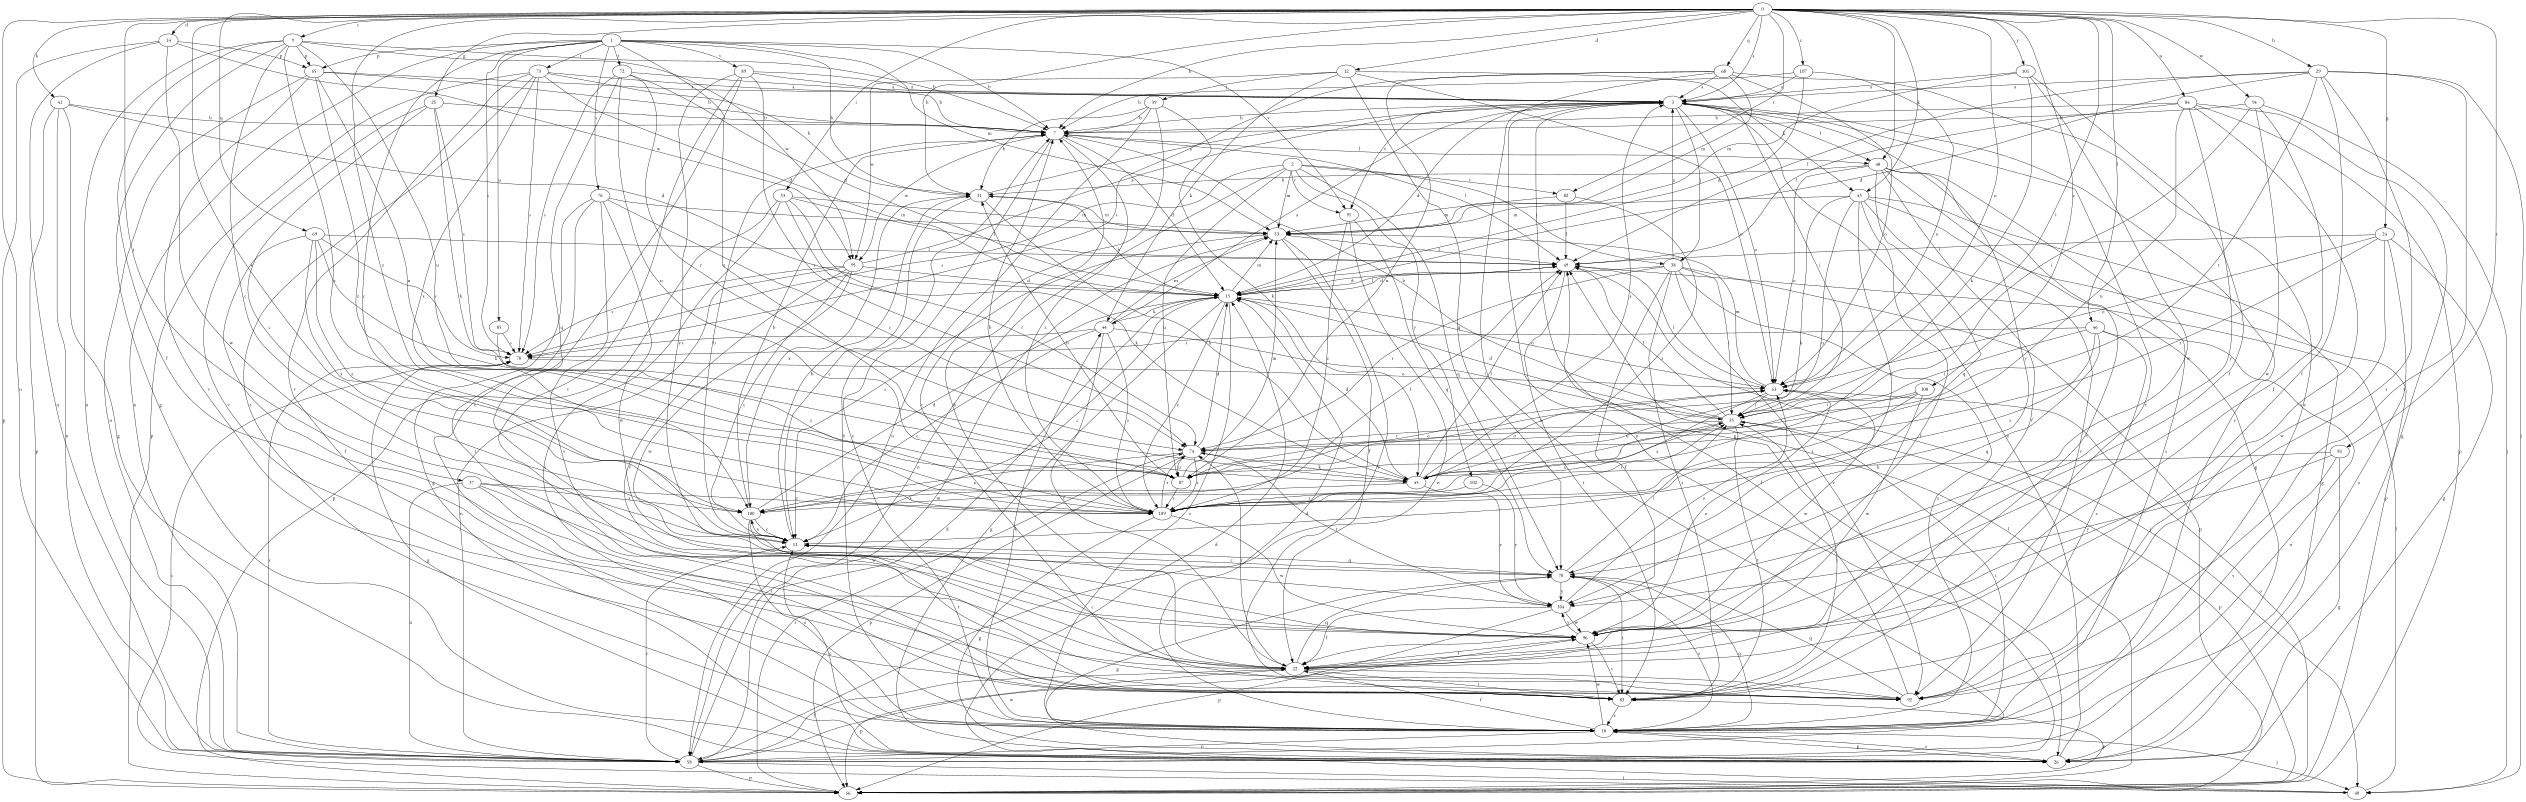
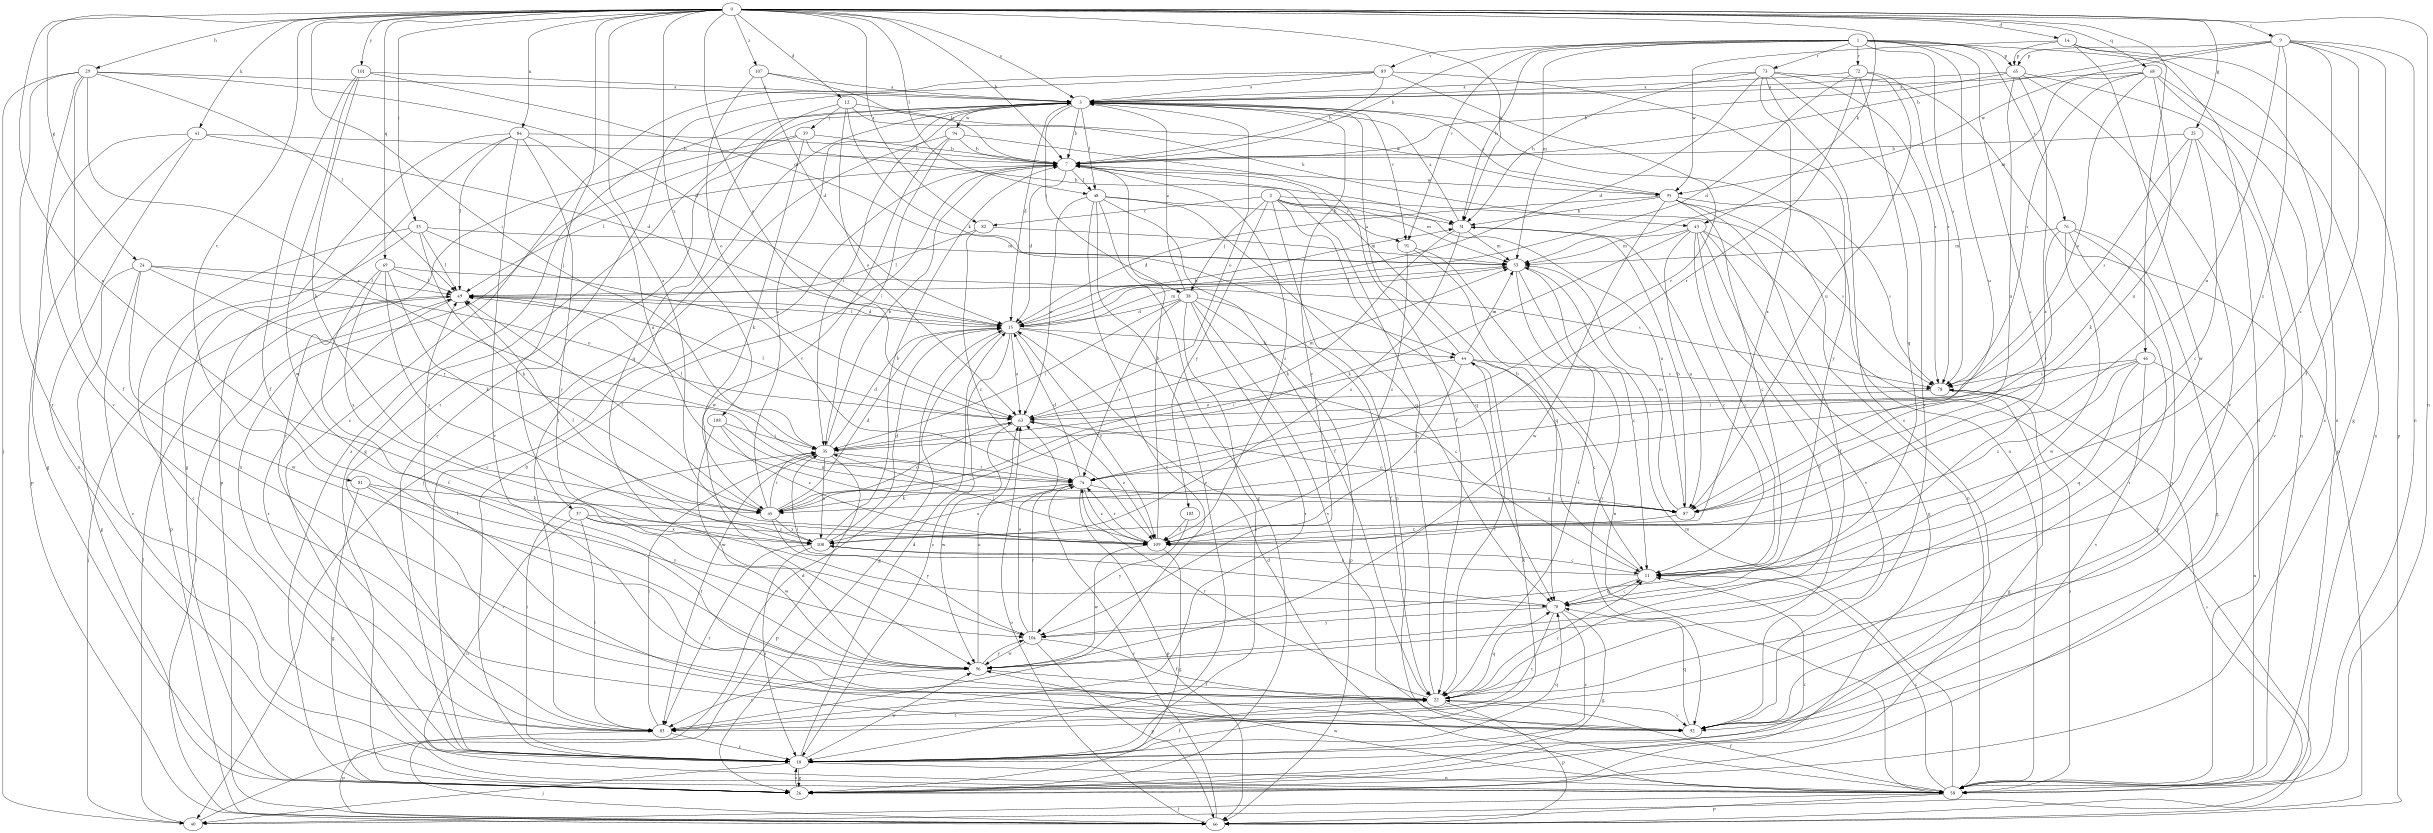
(2131, 24) -> (1012, 105)
(499, 327) -> none
(831, 353) -> (1567, 211)
